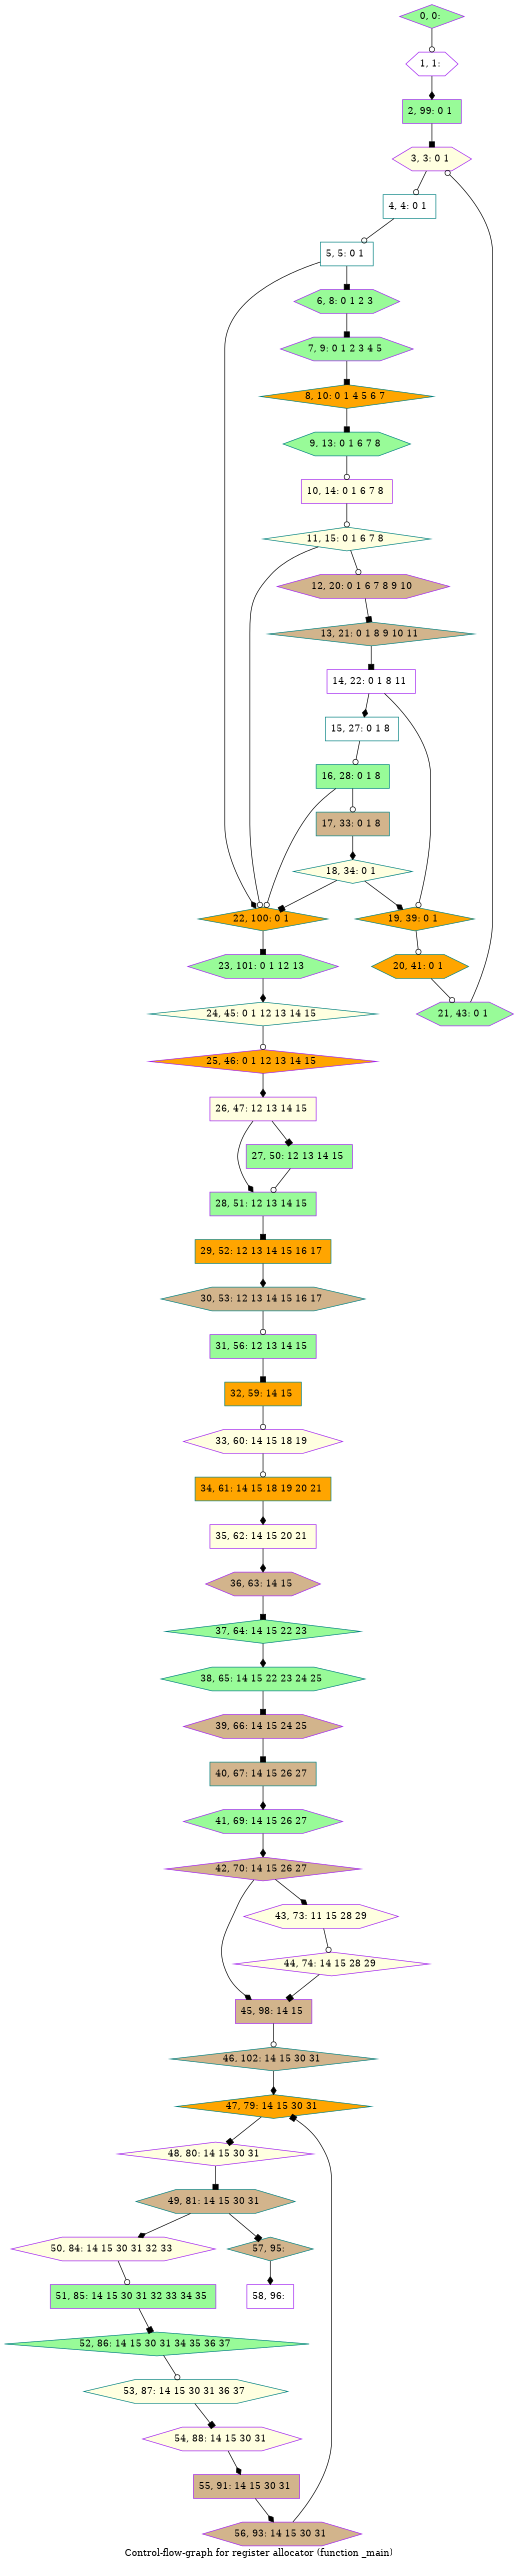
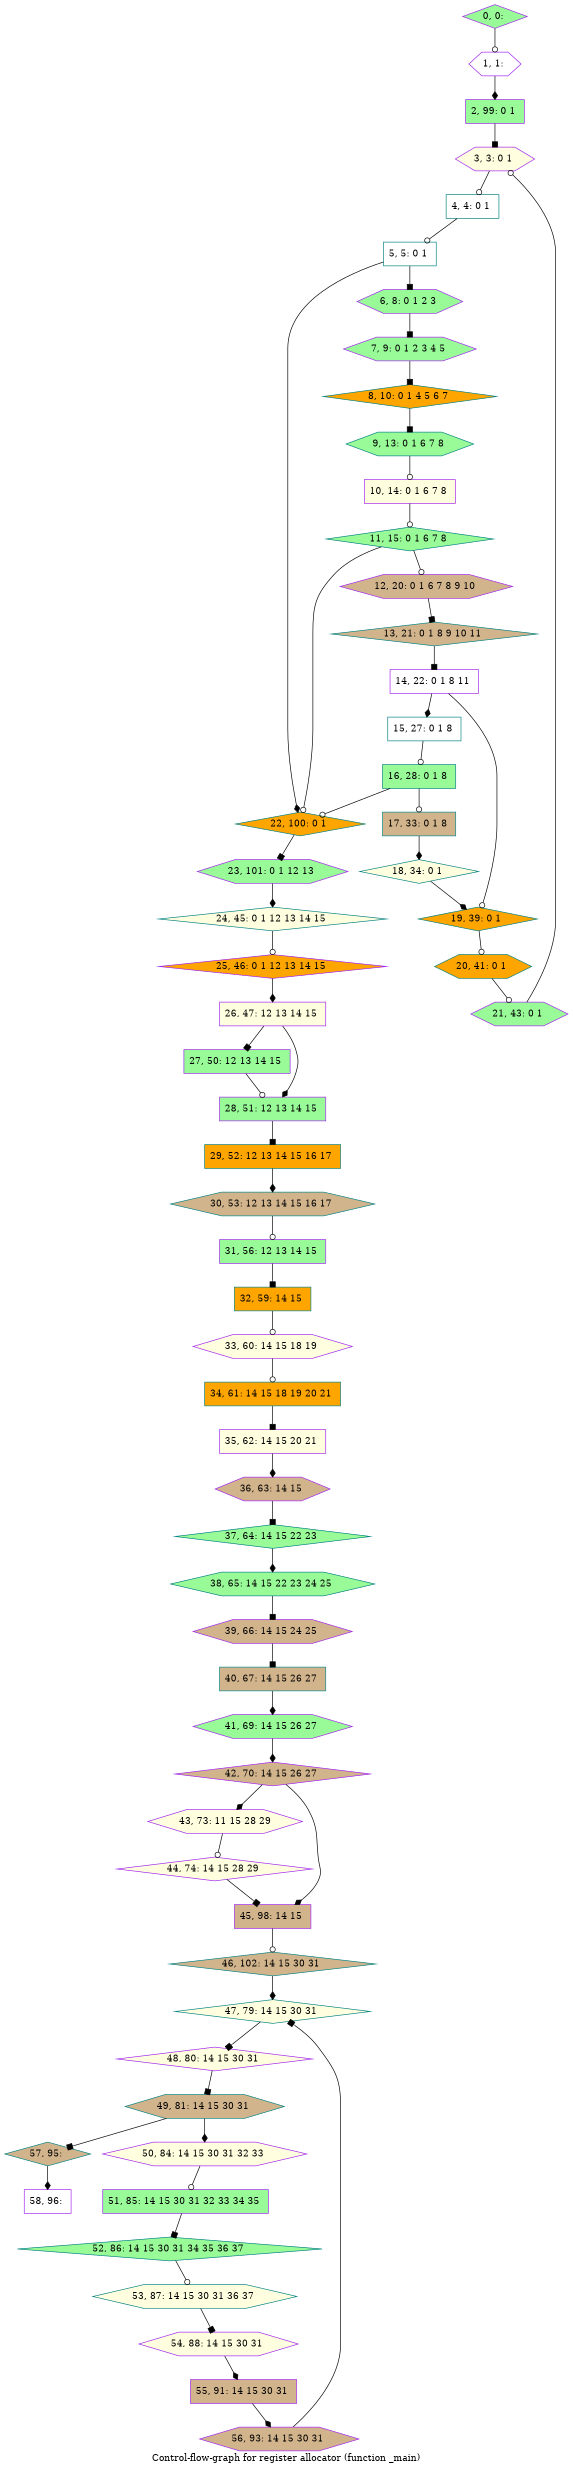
(347, 539) -> (410, 539)
(311, 894) -> none
(263, 1509) -> (273, 1415)
(274, 2106) -> (273, 2011)
